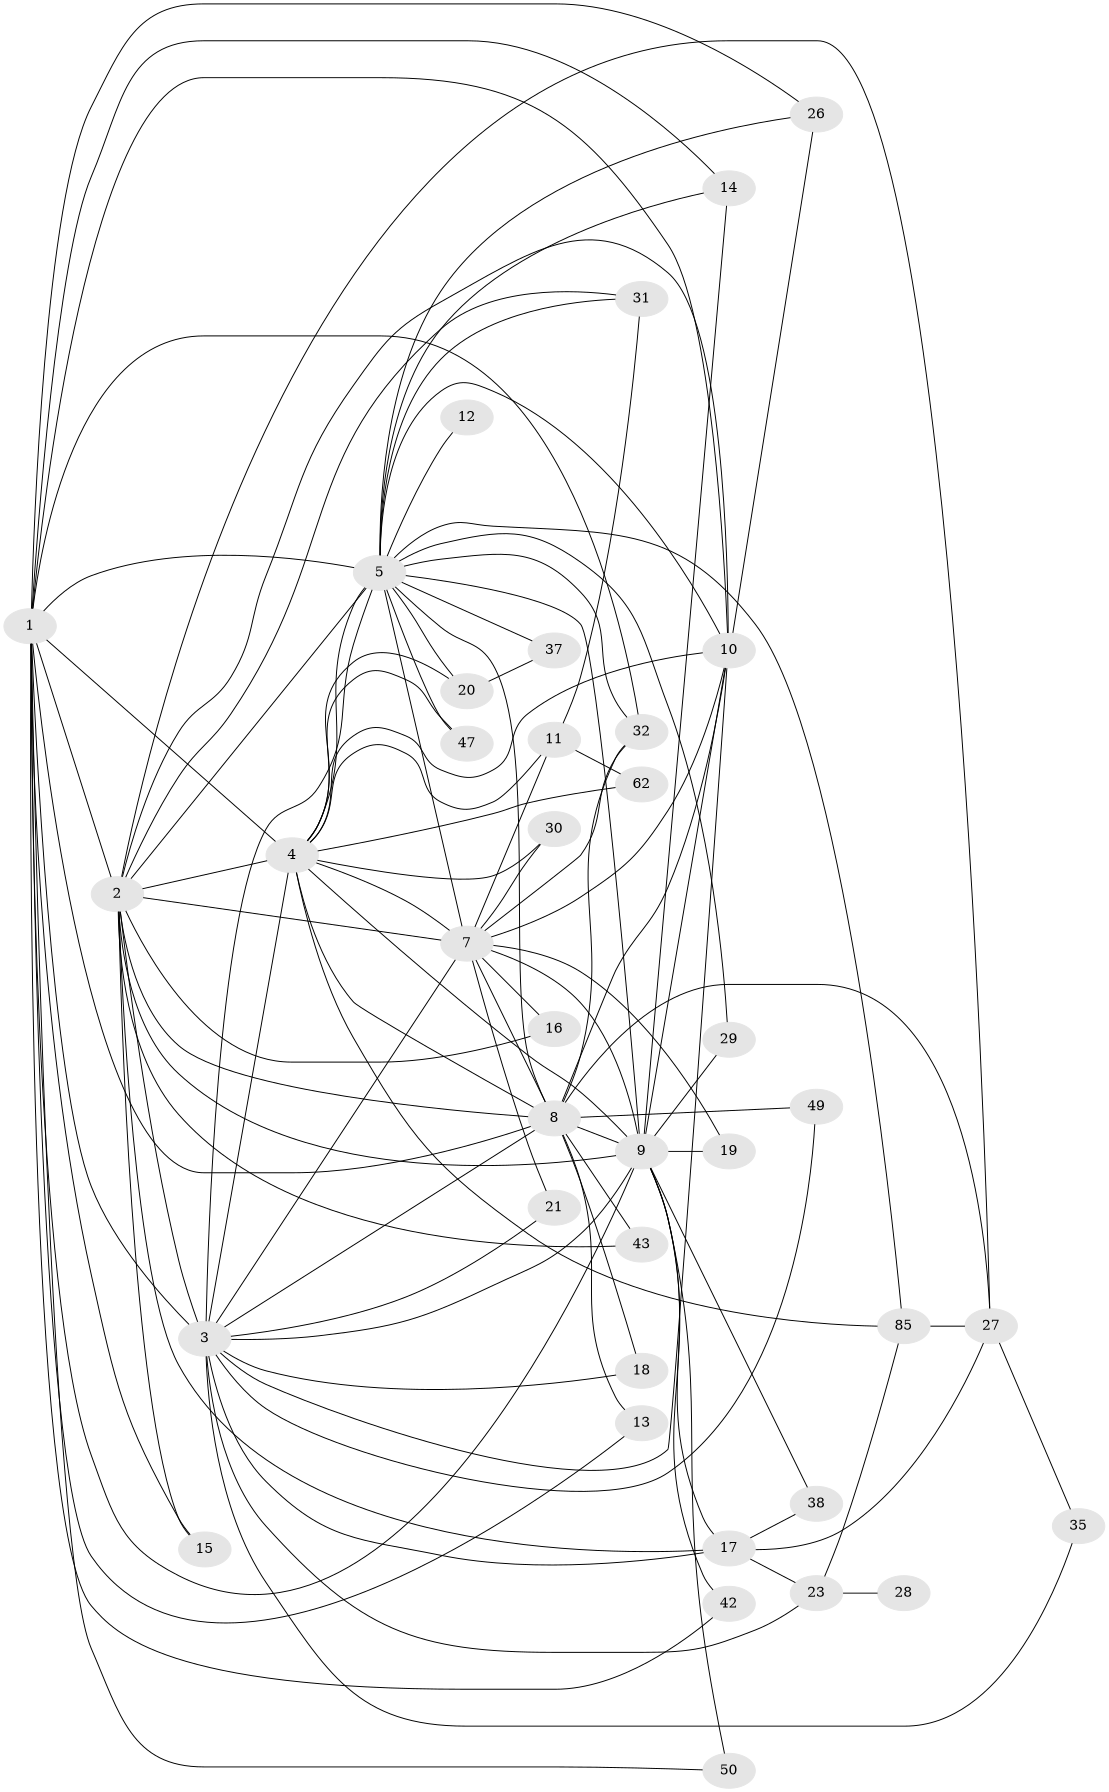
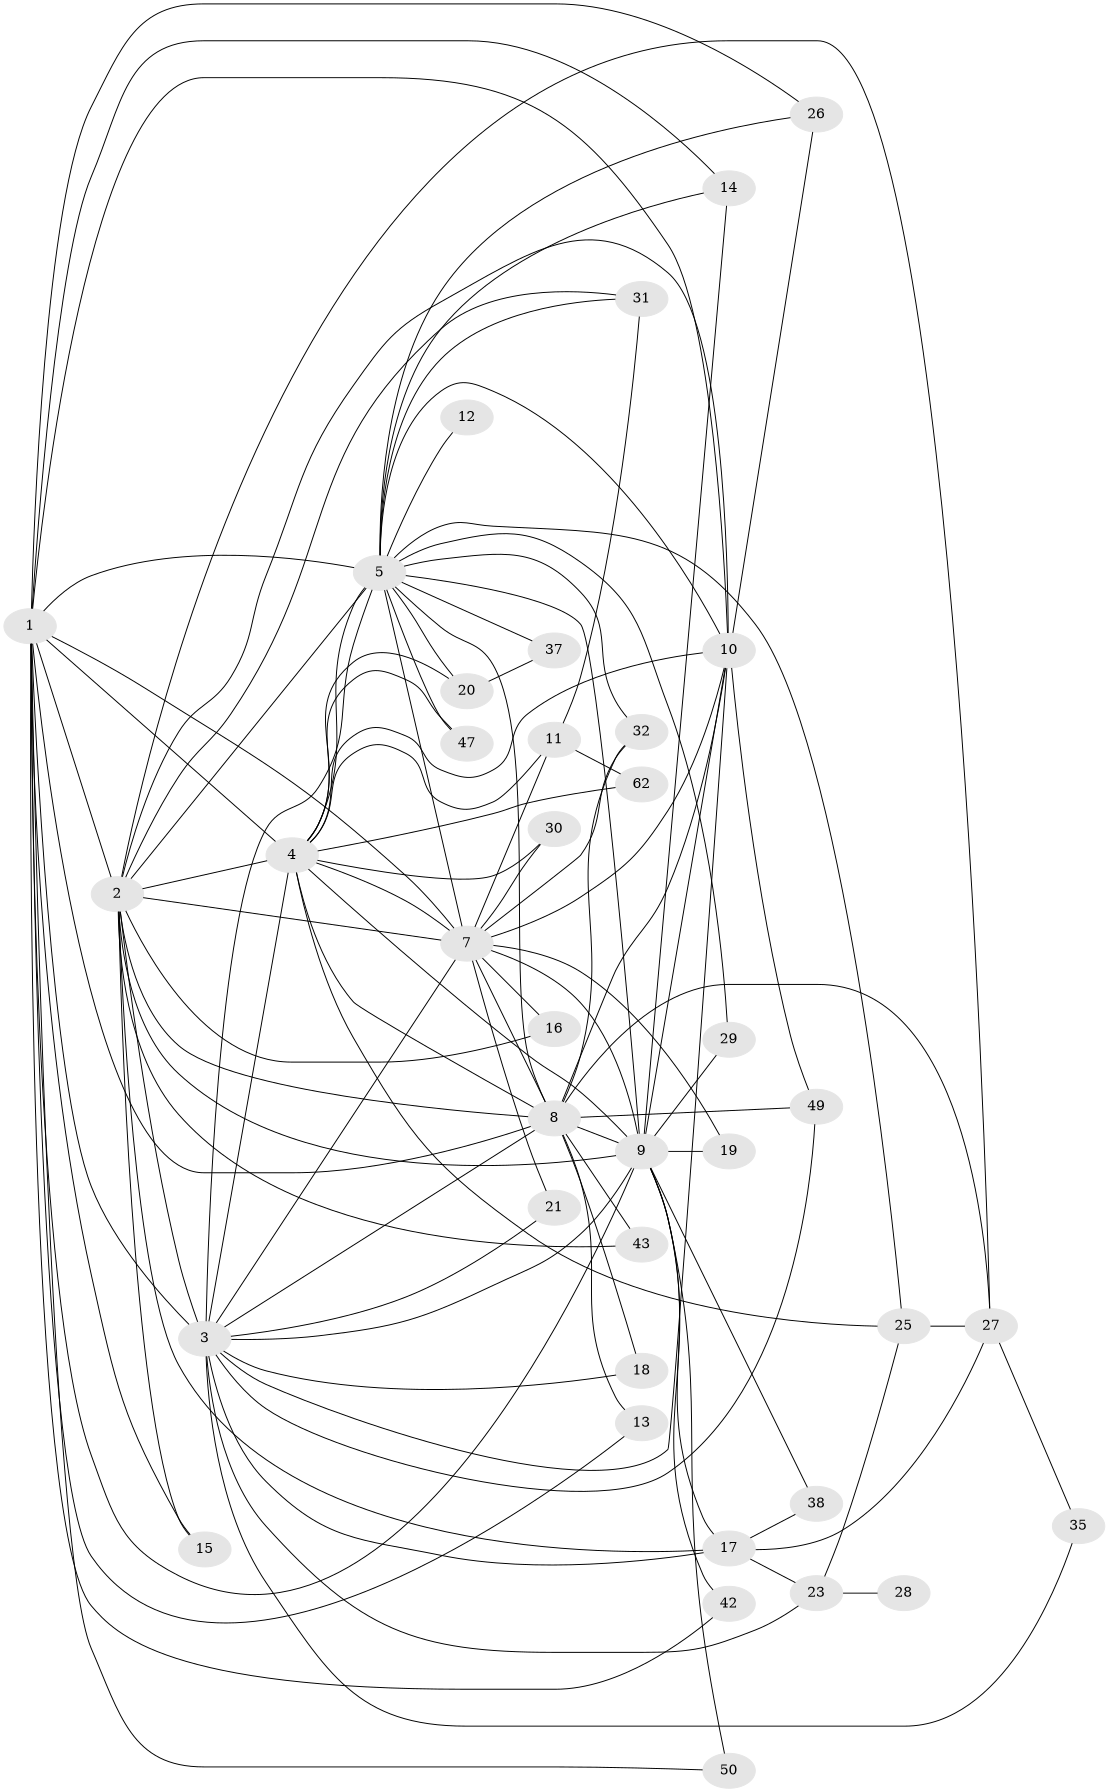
(365, 336) -> (266, 765)
none -> (759, 881)
(904, 1326) -> (904, 1326)
